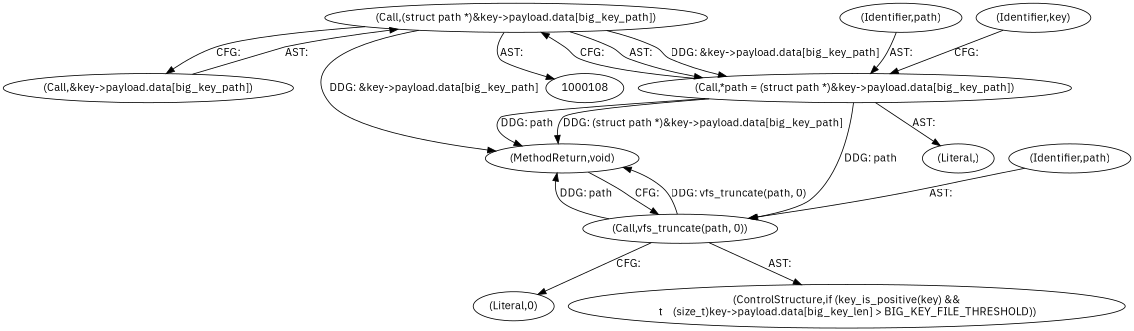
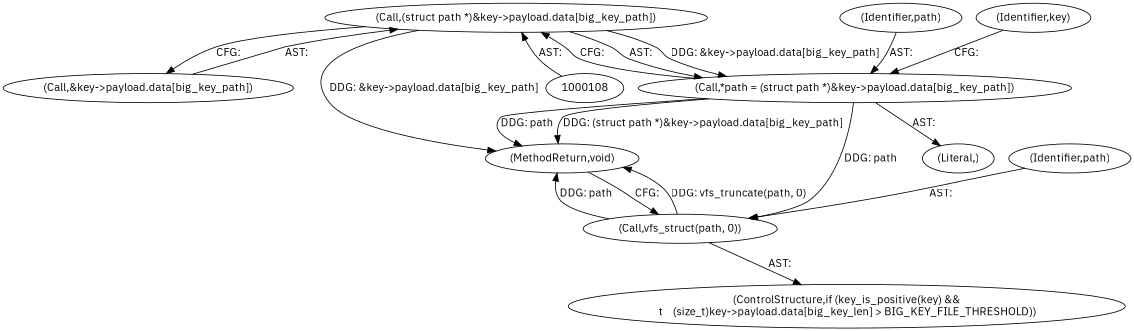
(509, 64) -> (541, 61)
(680, 229) -> (680, 229)
(514, 306) -> none
